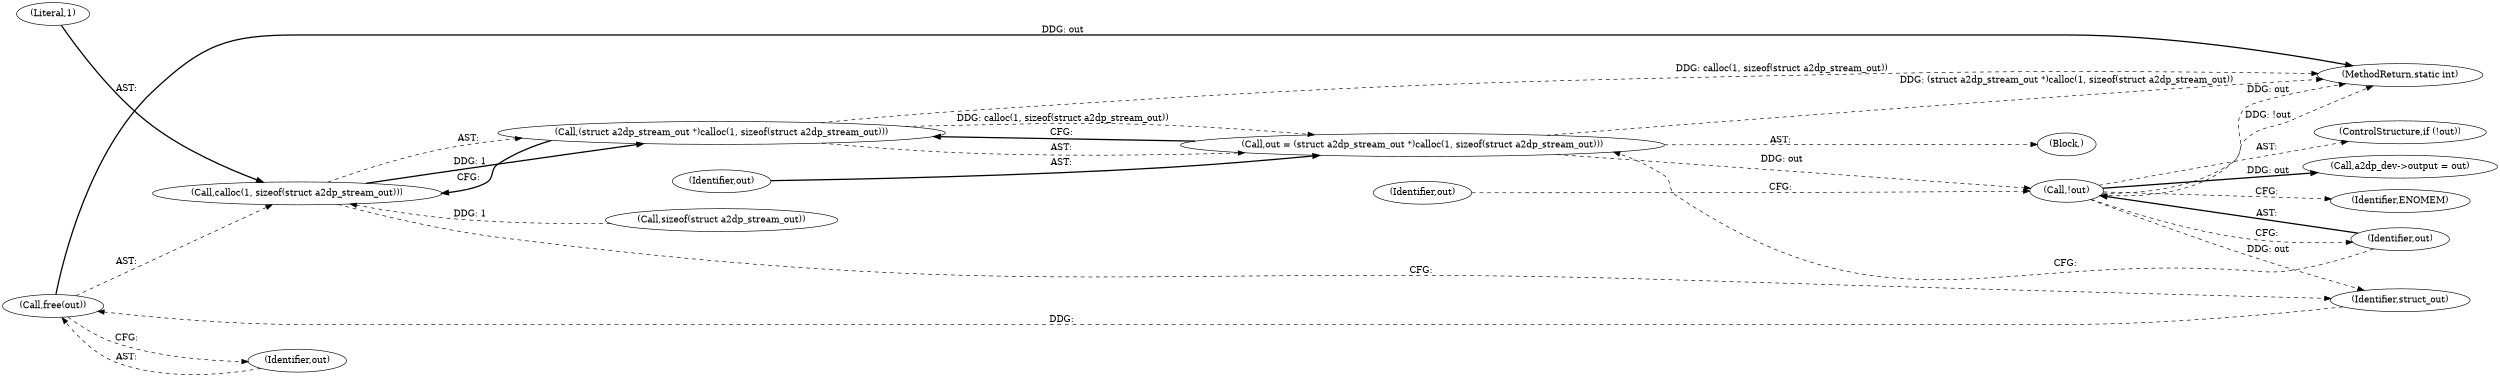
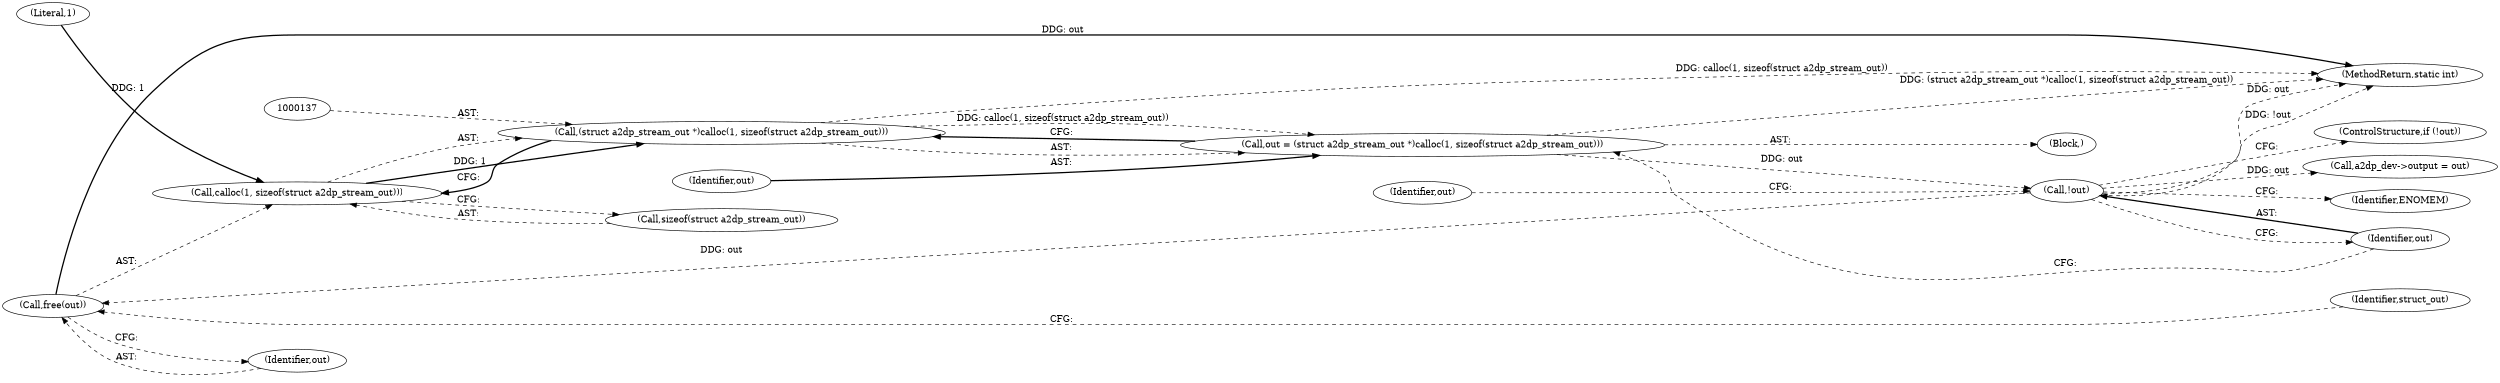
(128, 89) -> (128, 89)
none -> (297, 109)
(2268, 147) -> (2268, 147)
(2217, 180) -> (2217, 180)
(470, 214) -> (470, 214)
(2223, 247) -> (1070, 248)
(1329, 276) -> (507, 208)
(1063, 320) -> (1063, 320)
